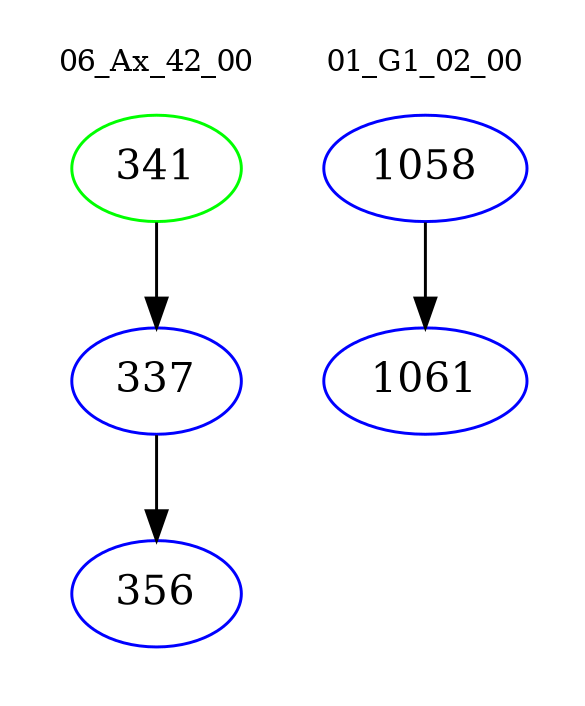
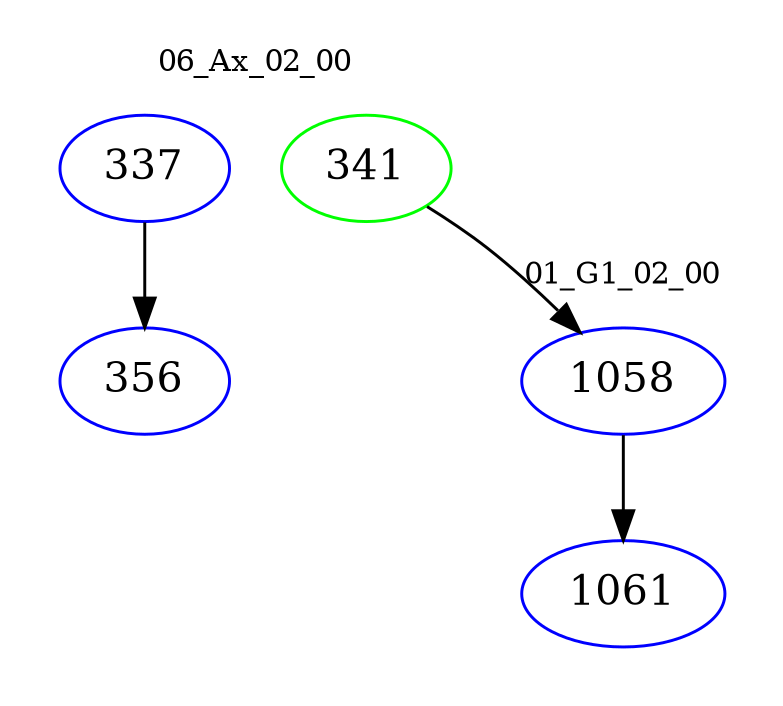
(157, 64) -> (256, 64)
(157, 260) -> (518, 274)
